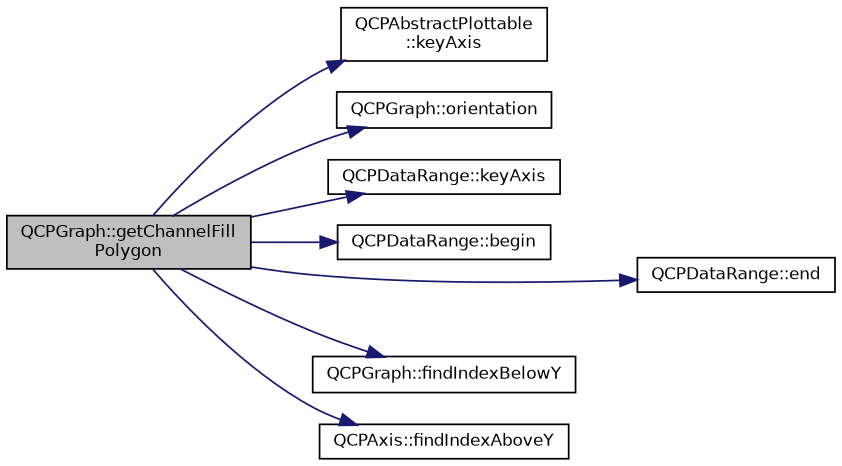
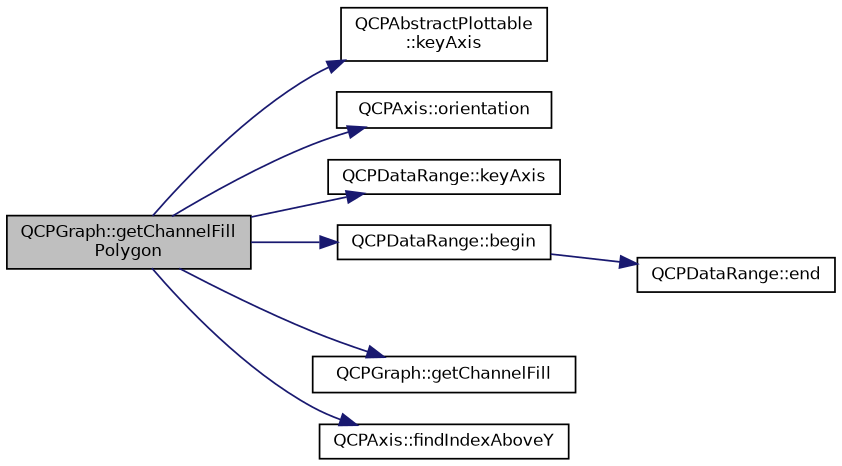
(444, 110) -> (444, 110)
(435, 281) -> (585, 258)
(444, 375) -> (444, 375)
